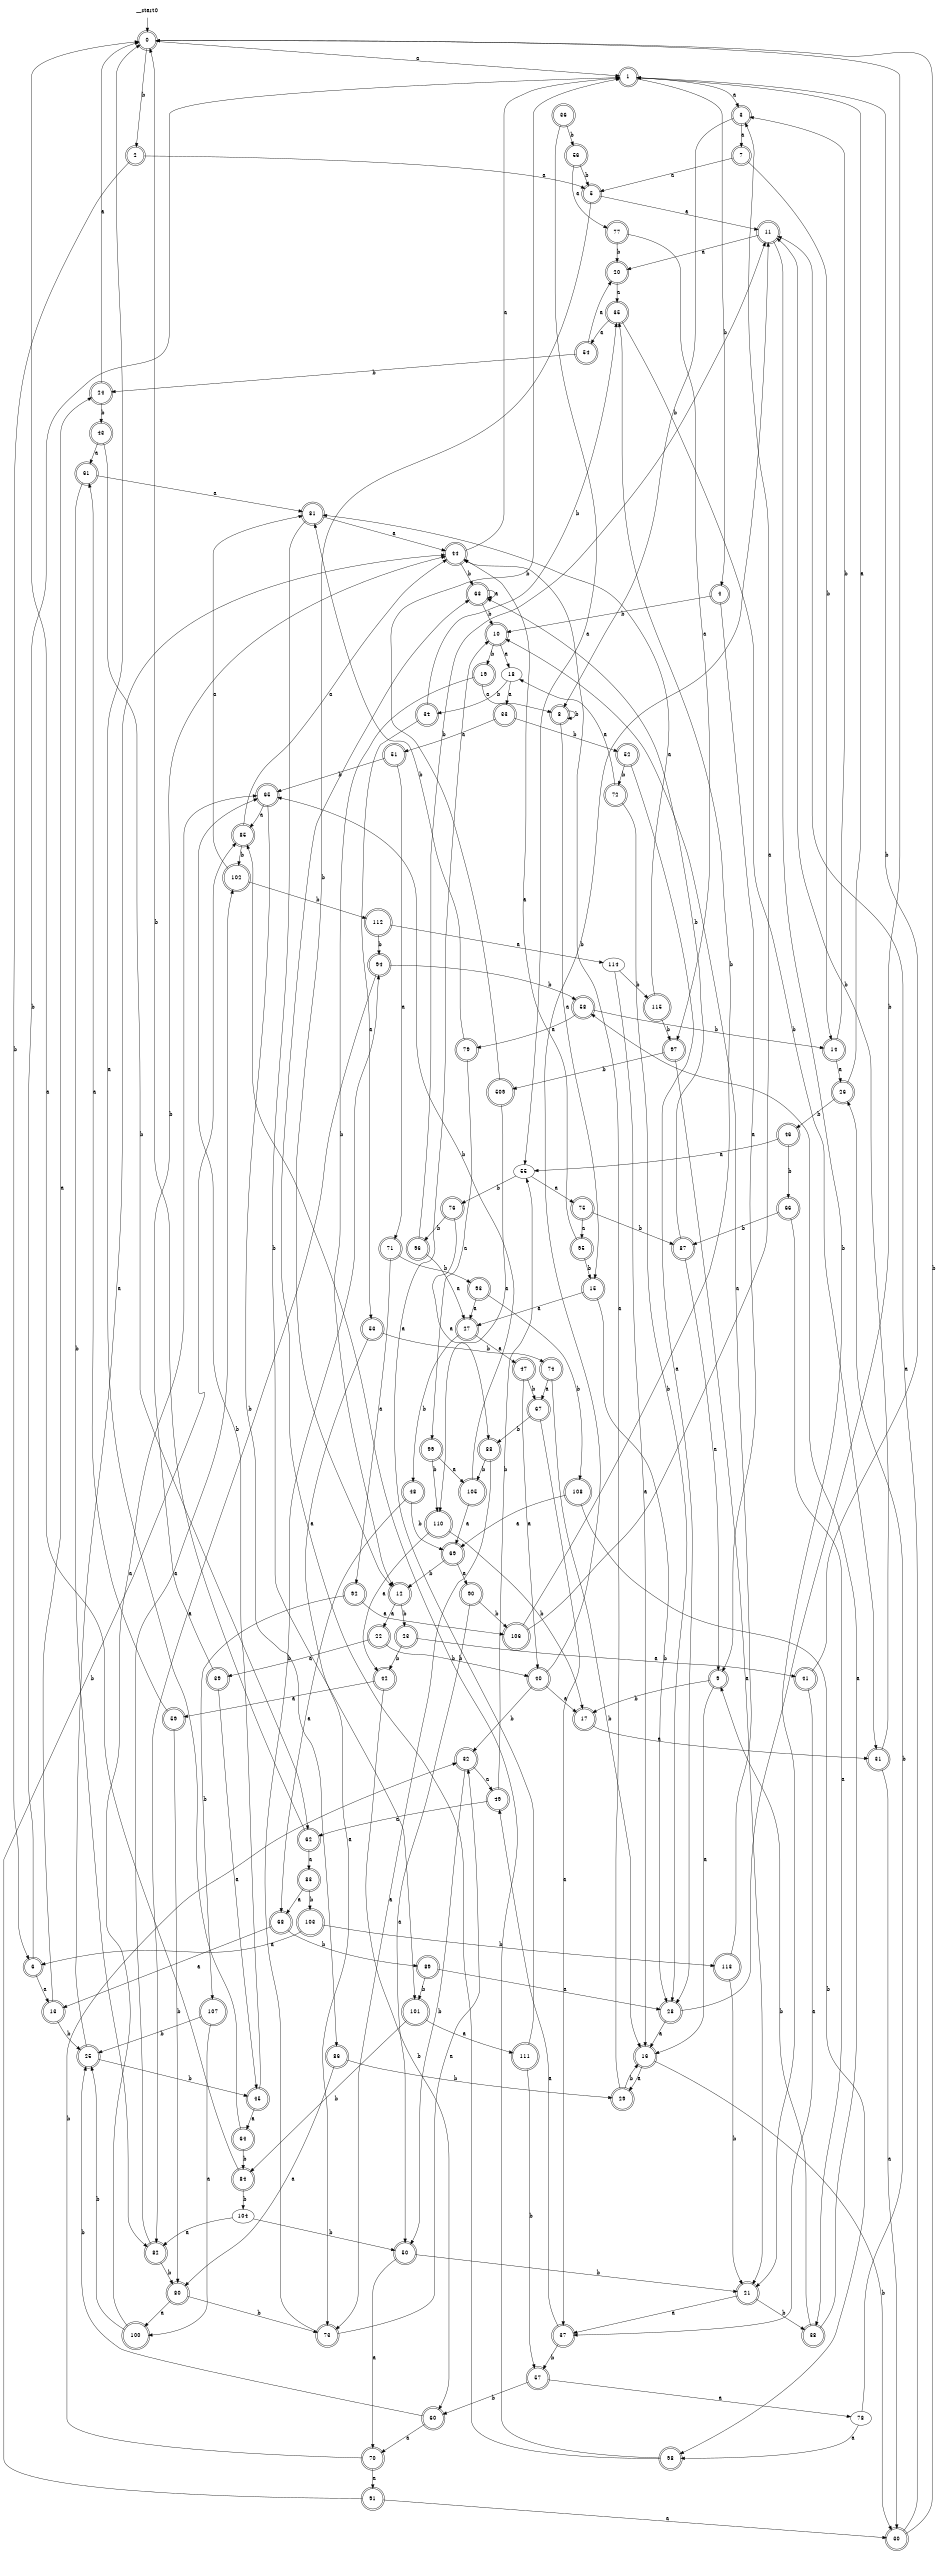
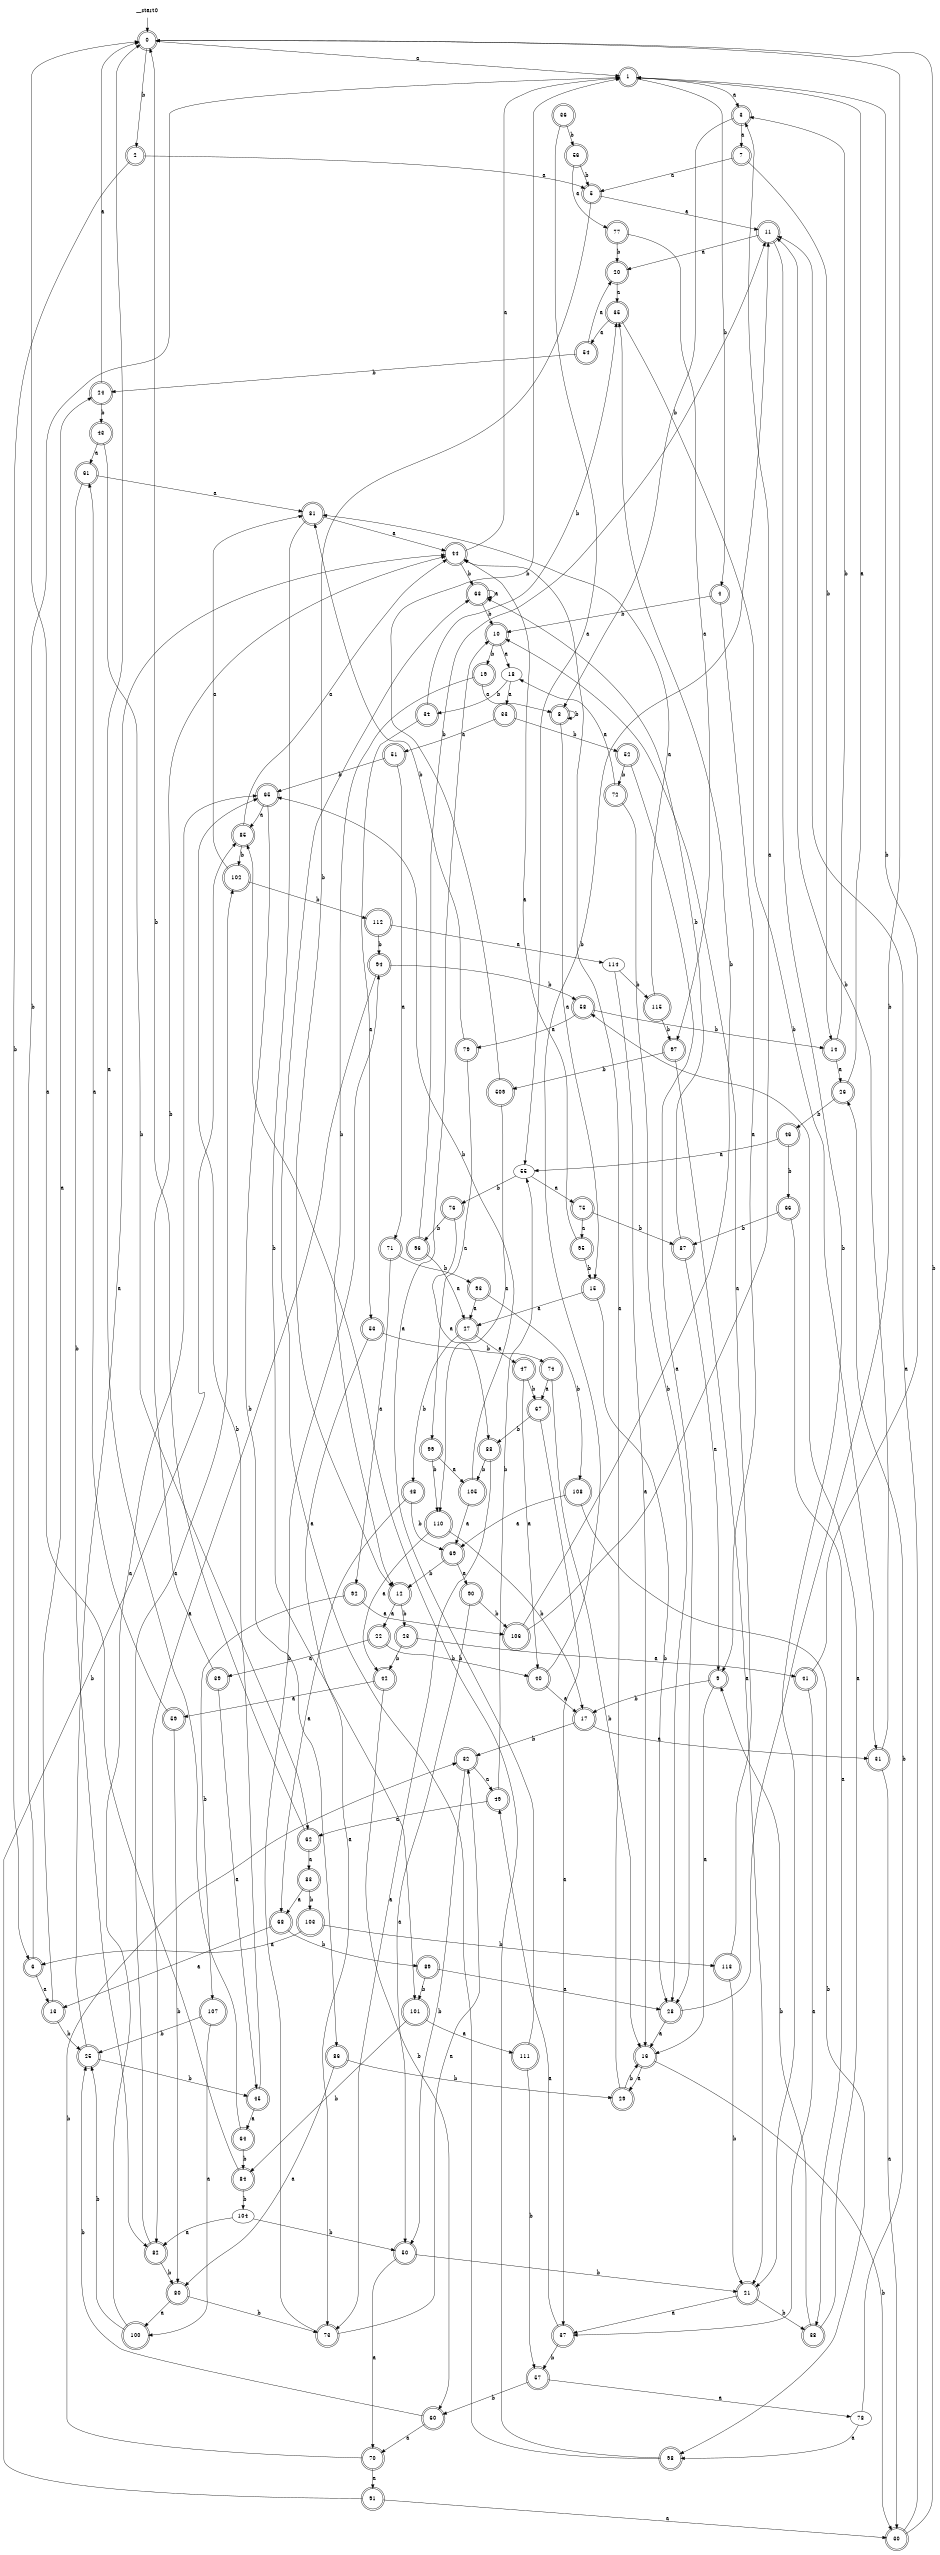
(504, 1718) -> (527, 1739)
